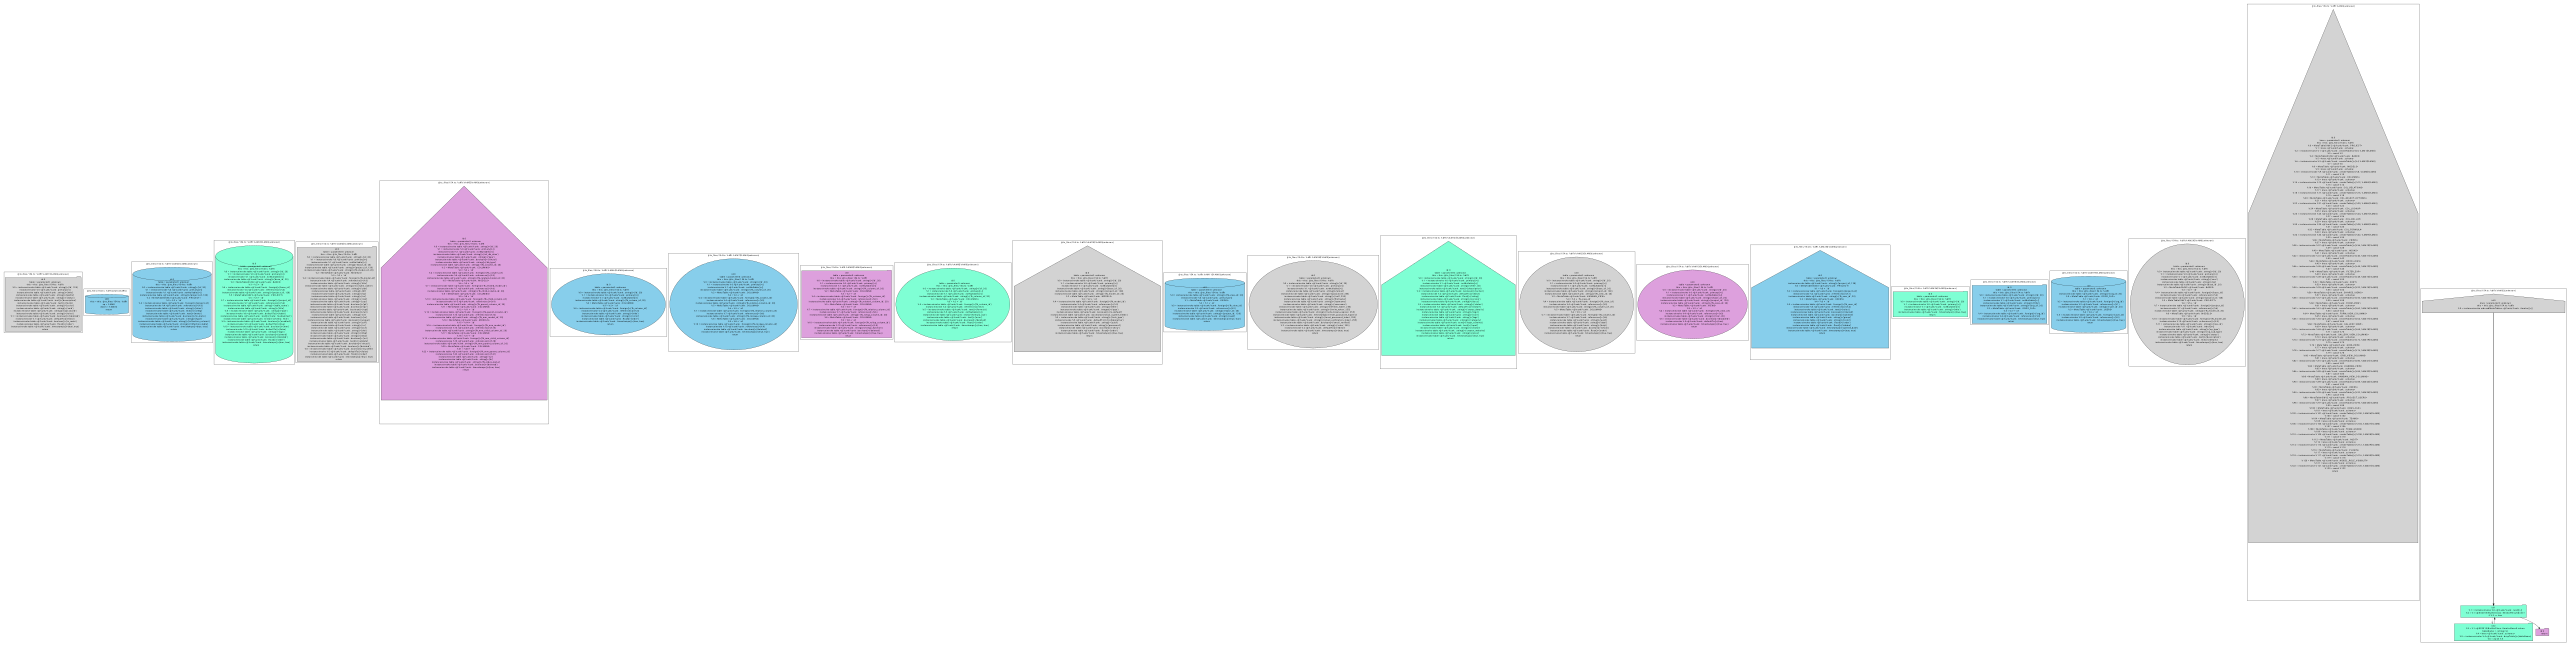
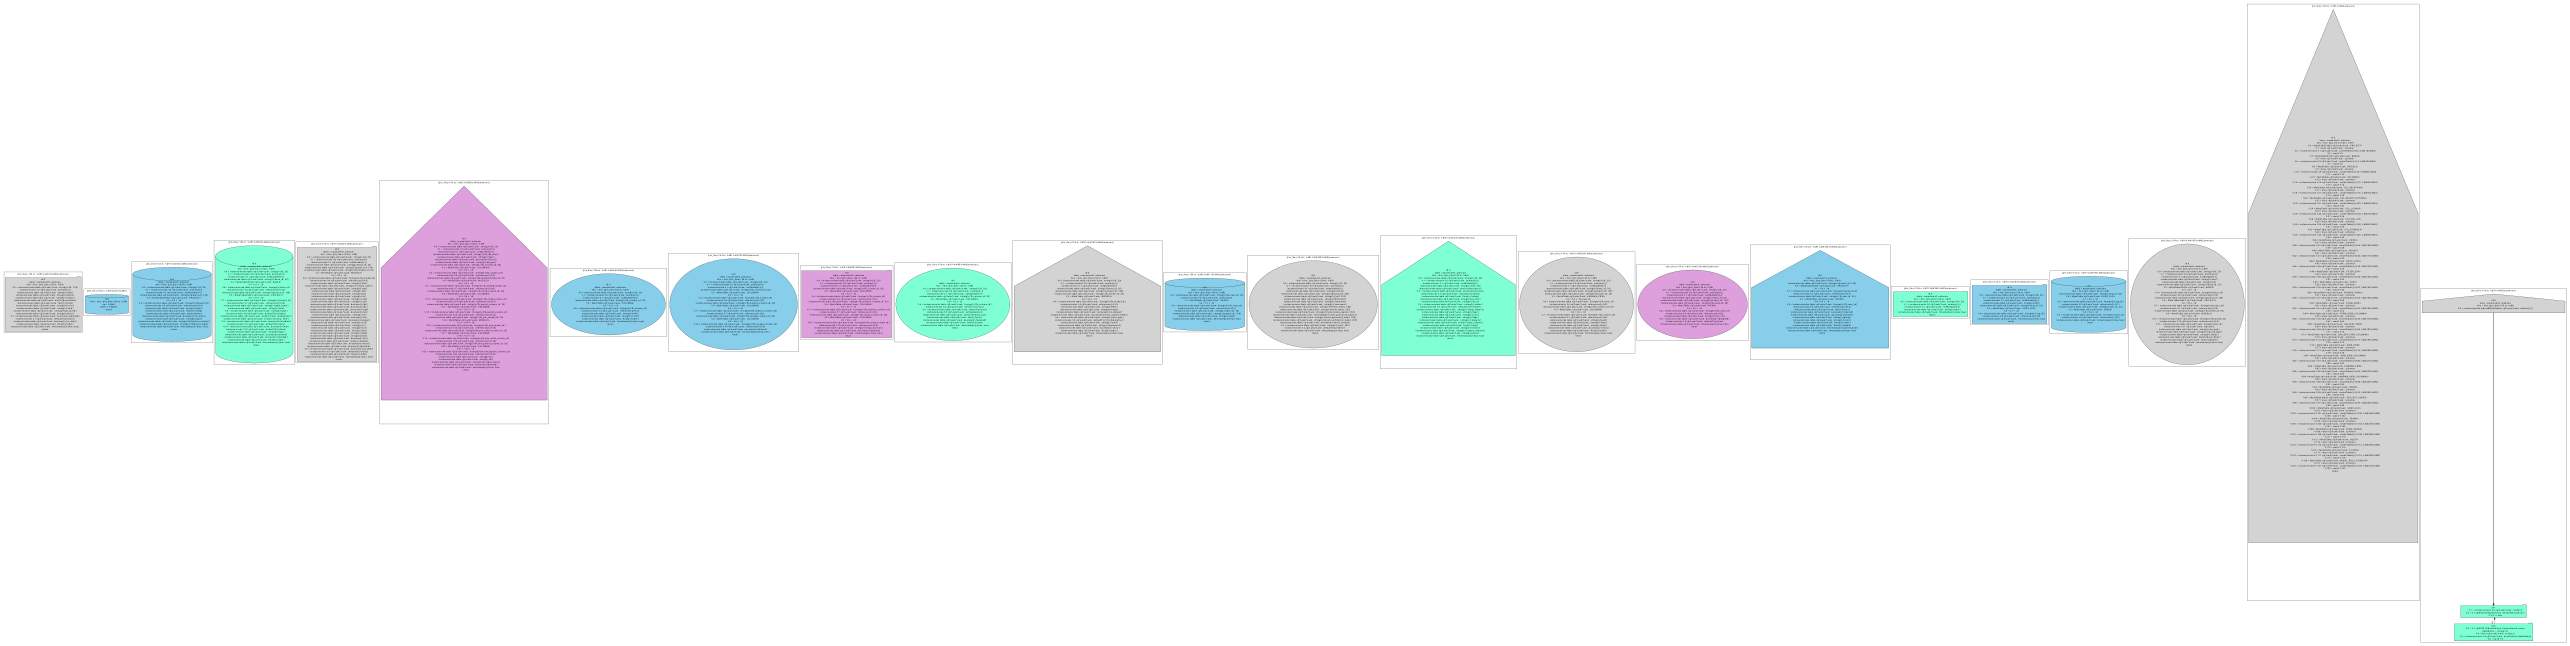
(2542, 632) -> none
